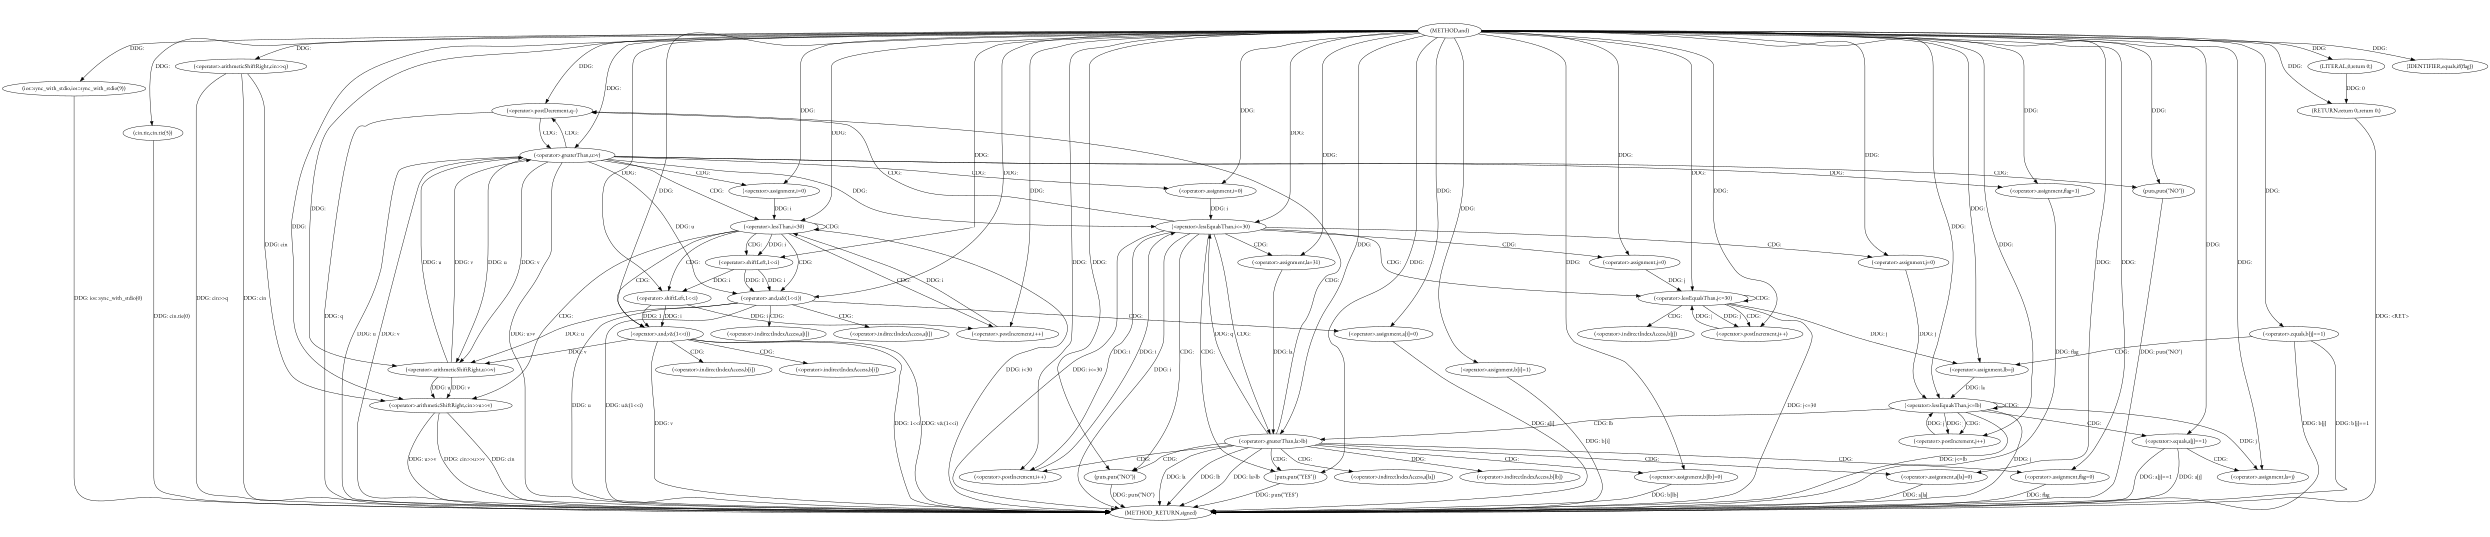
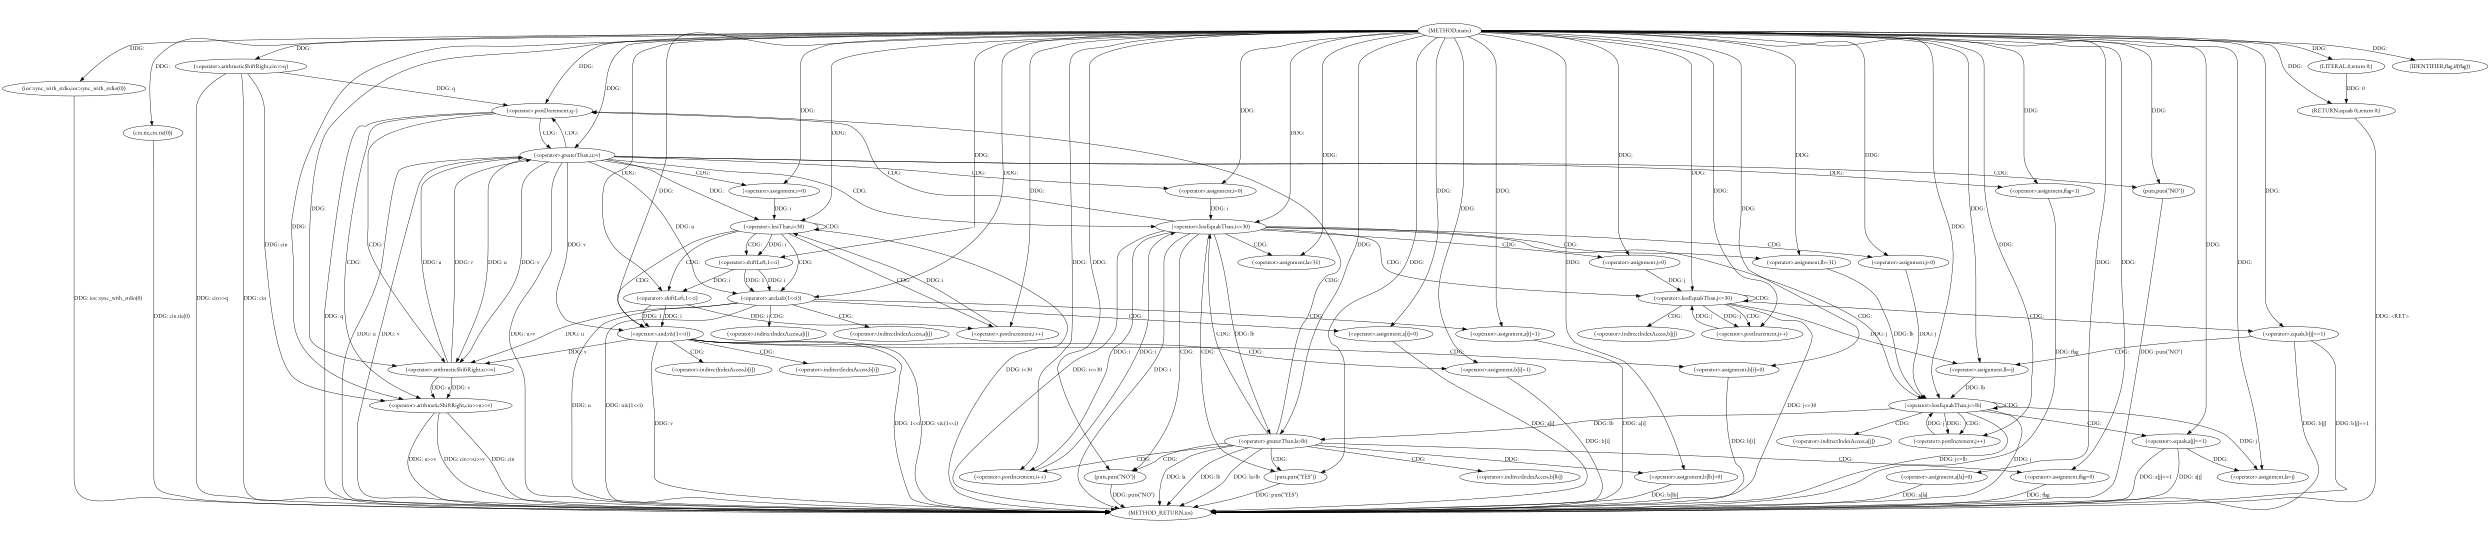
(1450, 31) -> (1450, 31)
(2440, 66) -> (2440, 66)
(74, 89) -> (74, 89)
none -> (392, 89)
(2346, 111) -> (2346, 111)
(153, 133) -> (153, 133)
(717, 191) -> (717, 191)
(861, 191) -> (861, 191)
none -> (368, 198)
none -> (1635, 250)
none -> (1802, 263)
none -> (563, 270)
(587, 286) -> (352, 217)
none -> (1995, 316)
(1224, 334) -> (1224, 334)
(1245, 334) -> (1245, 334)
none -> (1505, 334)
none -> (1066, 343)
(1273, 349) -> none
none -> (1729, 370)
(1975, 388) -> (1975, 388)
(1604, 423) -> (1604, 423)
none -> (1834, 441)
(1419, 459) -> (1419, 459)
(1513, 459) -> (1513, 459)
(1602, 459) -> none
(2221, 459) -> (2221, 459)
(1393, 477) -> none
(1161, 513) -> (1161, 513)
